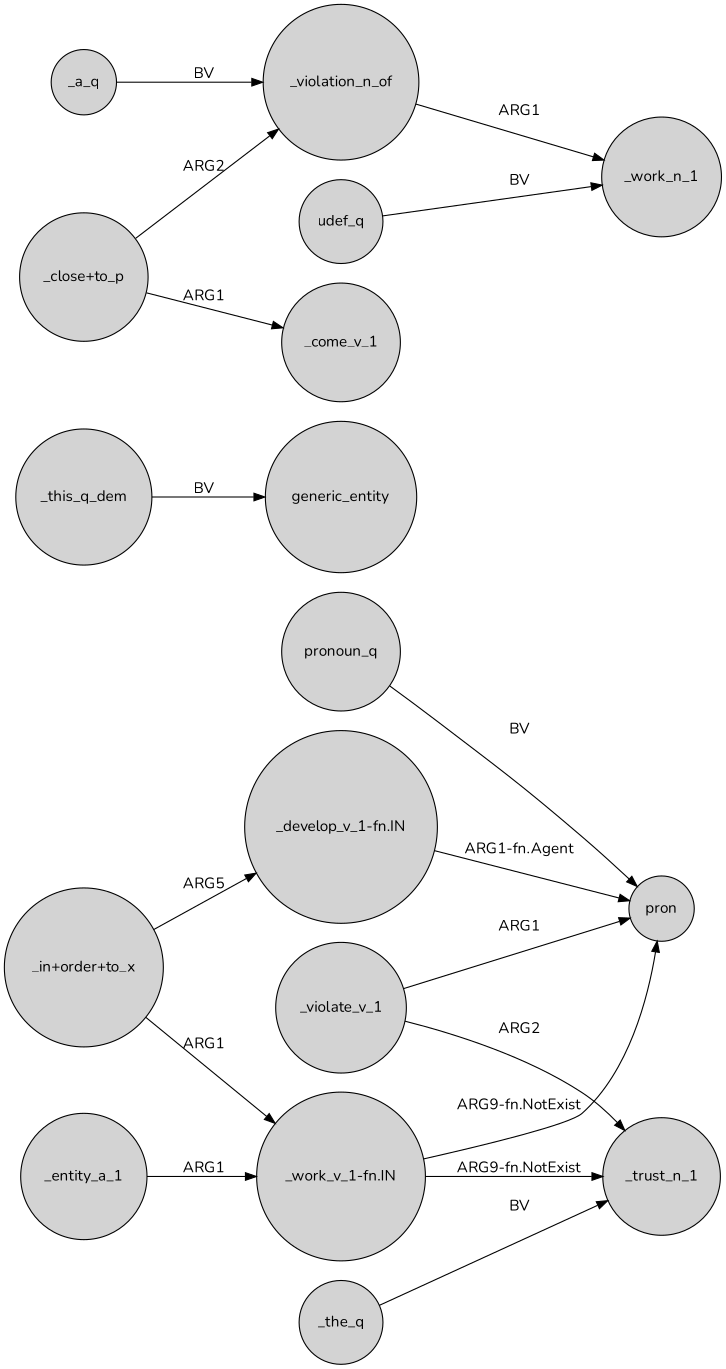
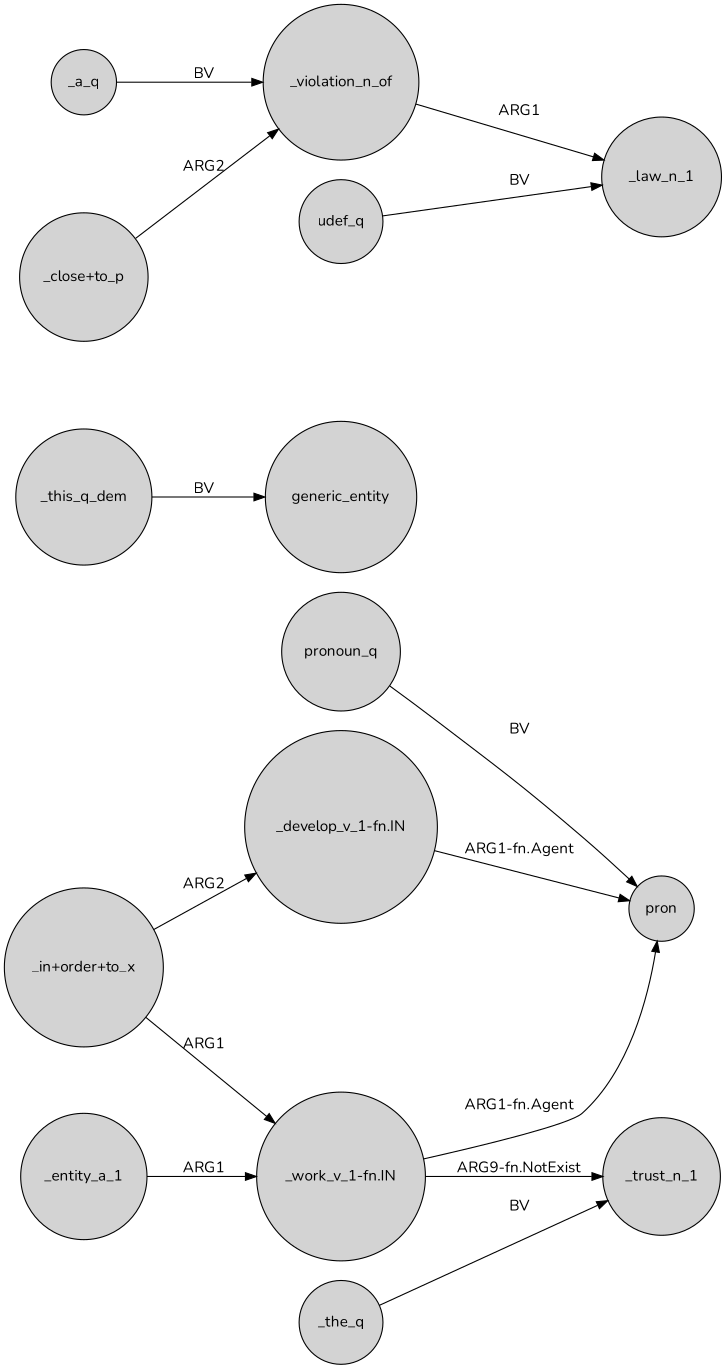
(662, 177) -> (662, 177)
(341, 342) -> none
(204, 884) -> (204, 884)
(341, 1008) -> none
(519, 1105) -> (519, 1105)
